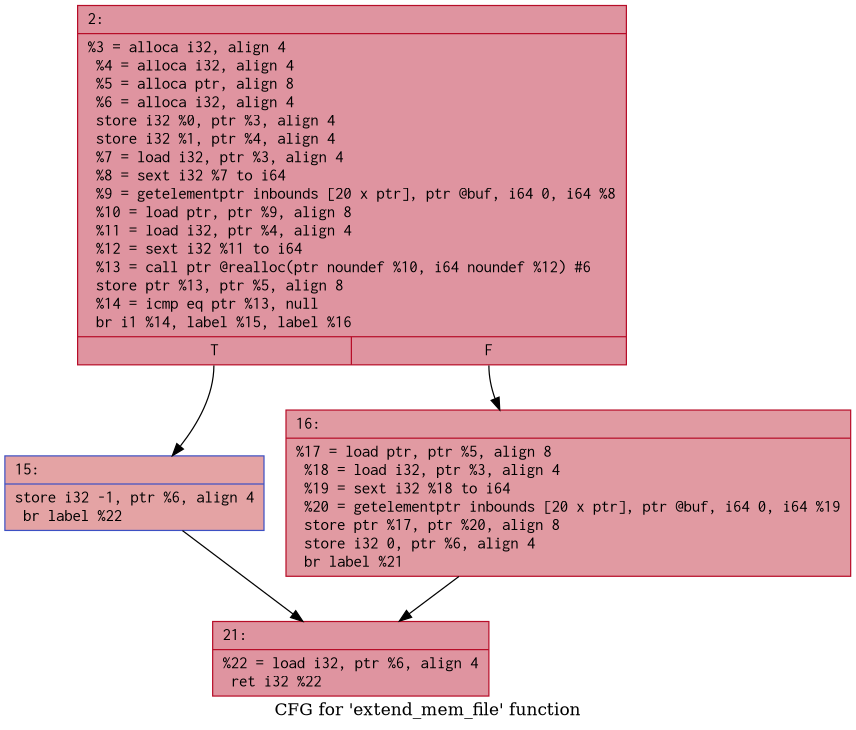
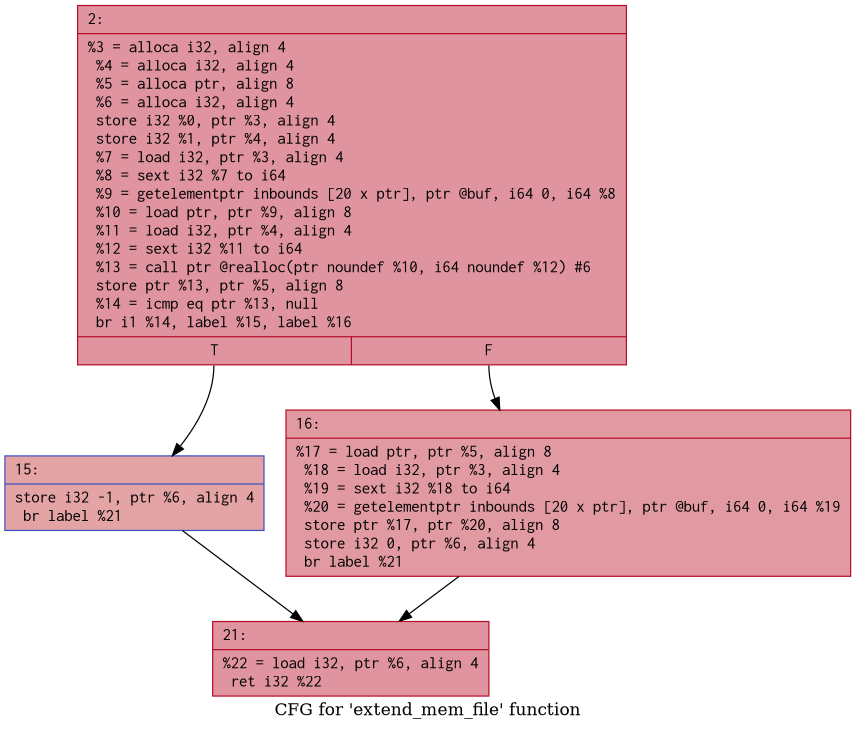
(68, 516) -> (68, 516)
